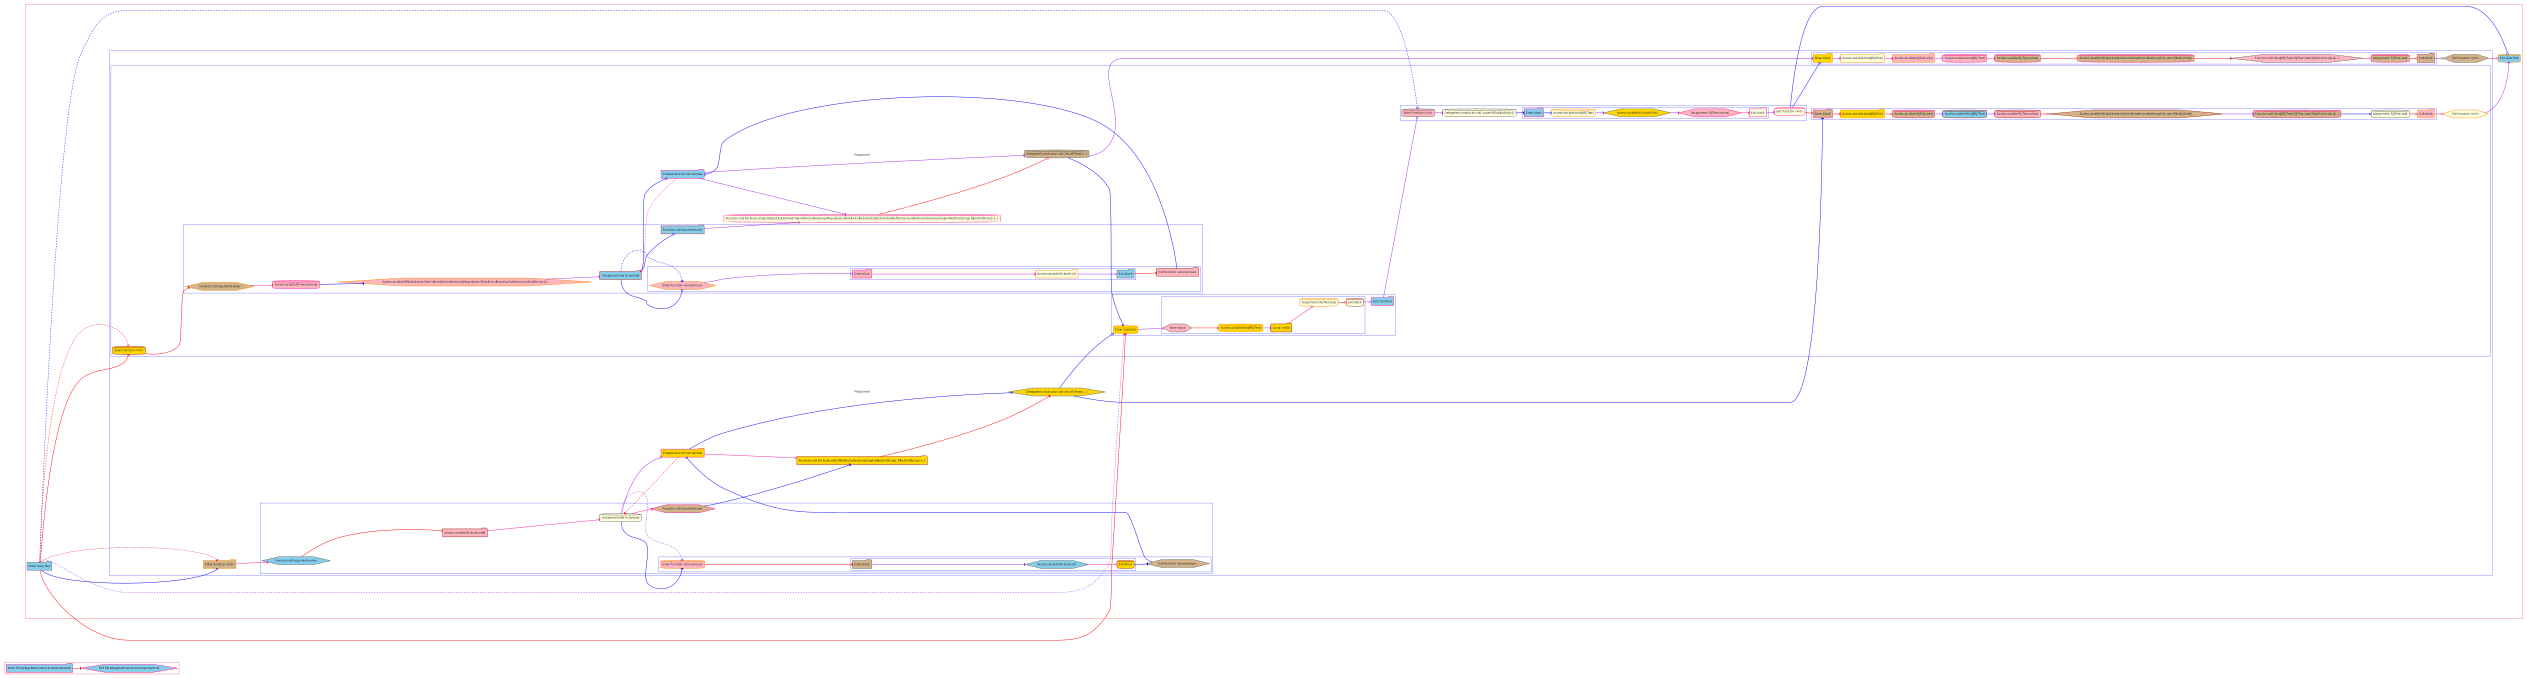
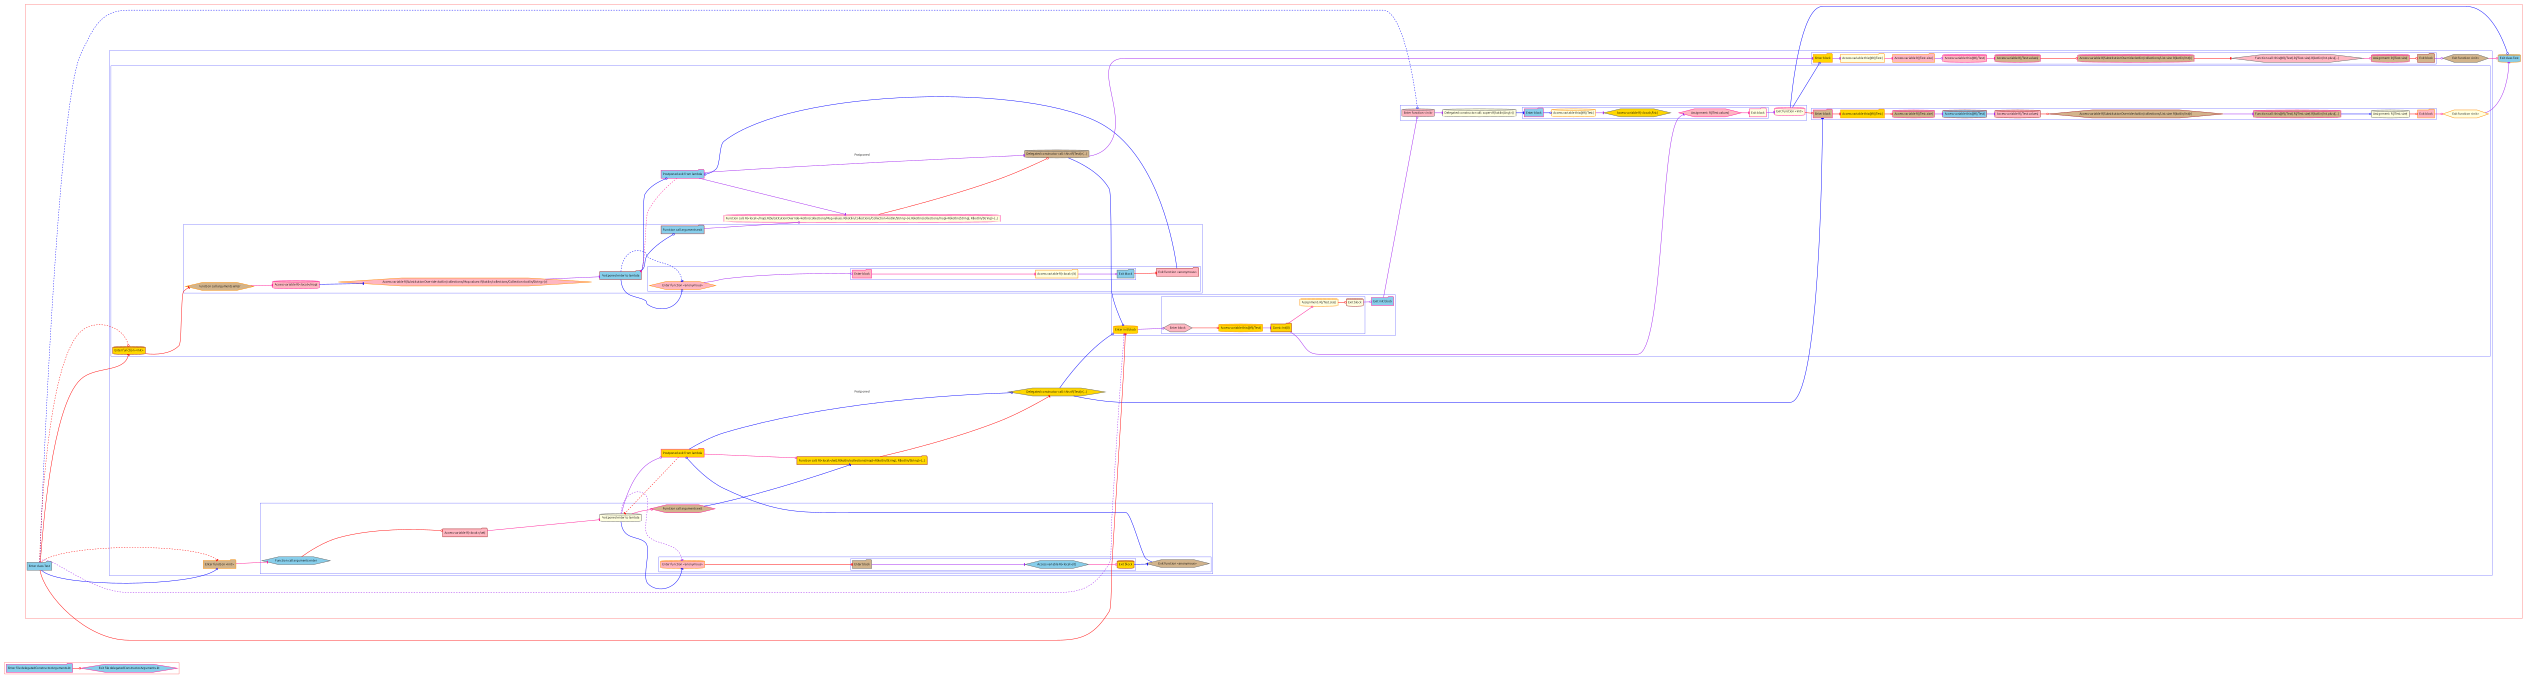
(1674, 113) -> (1583, 354)
(76, 668) -> (76, 668)
